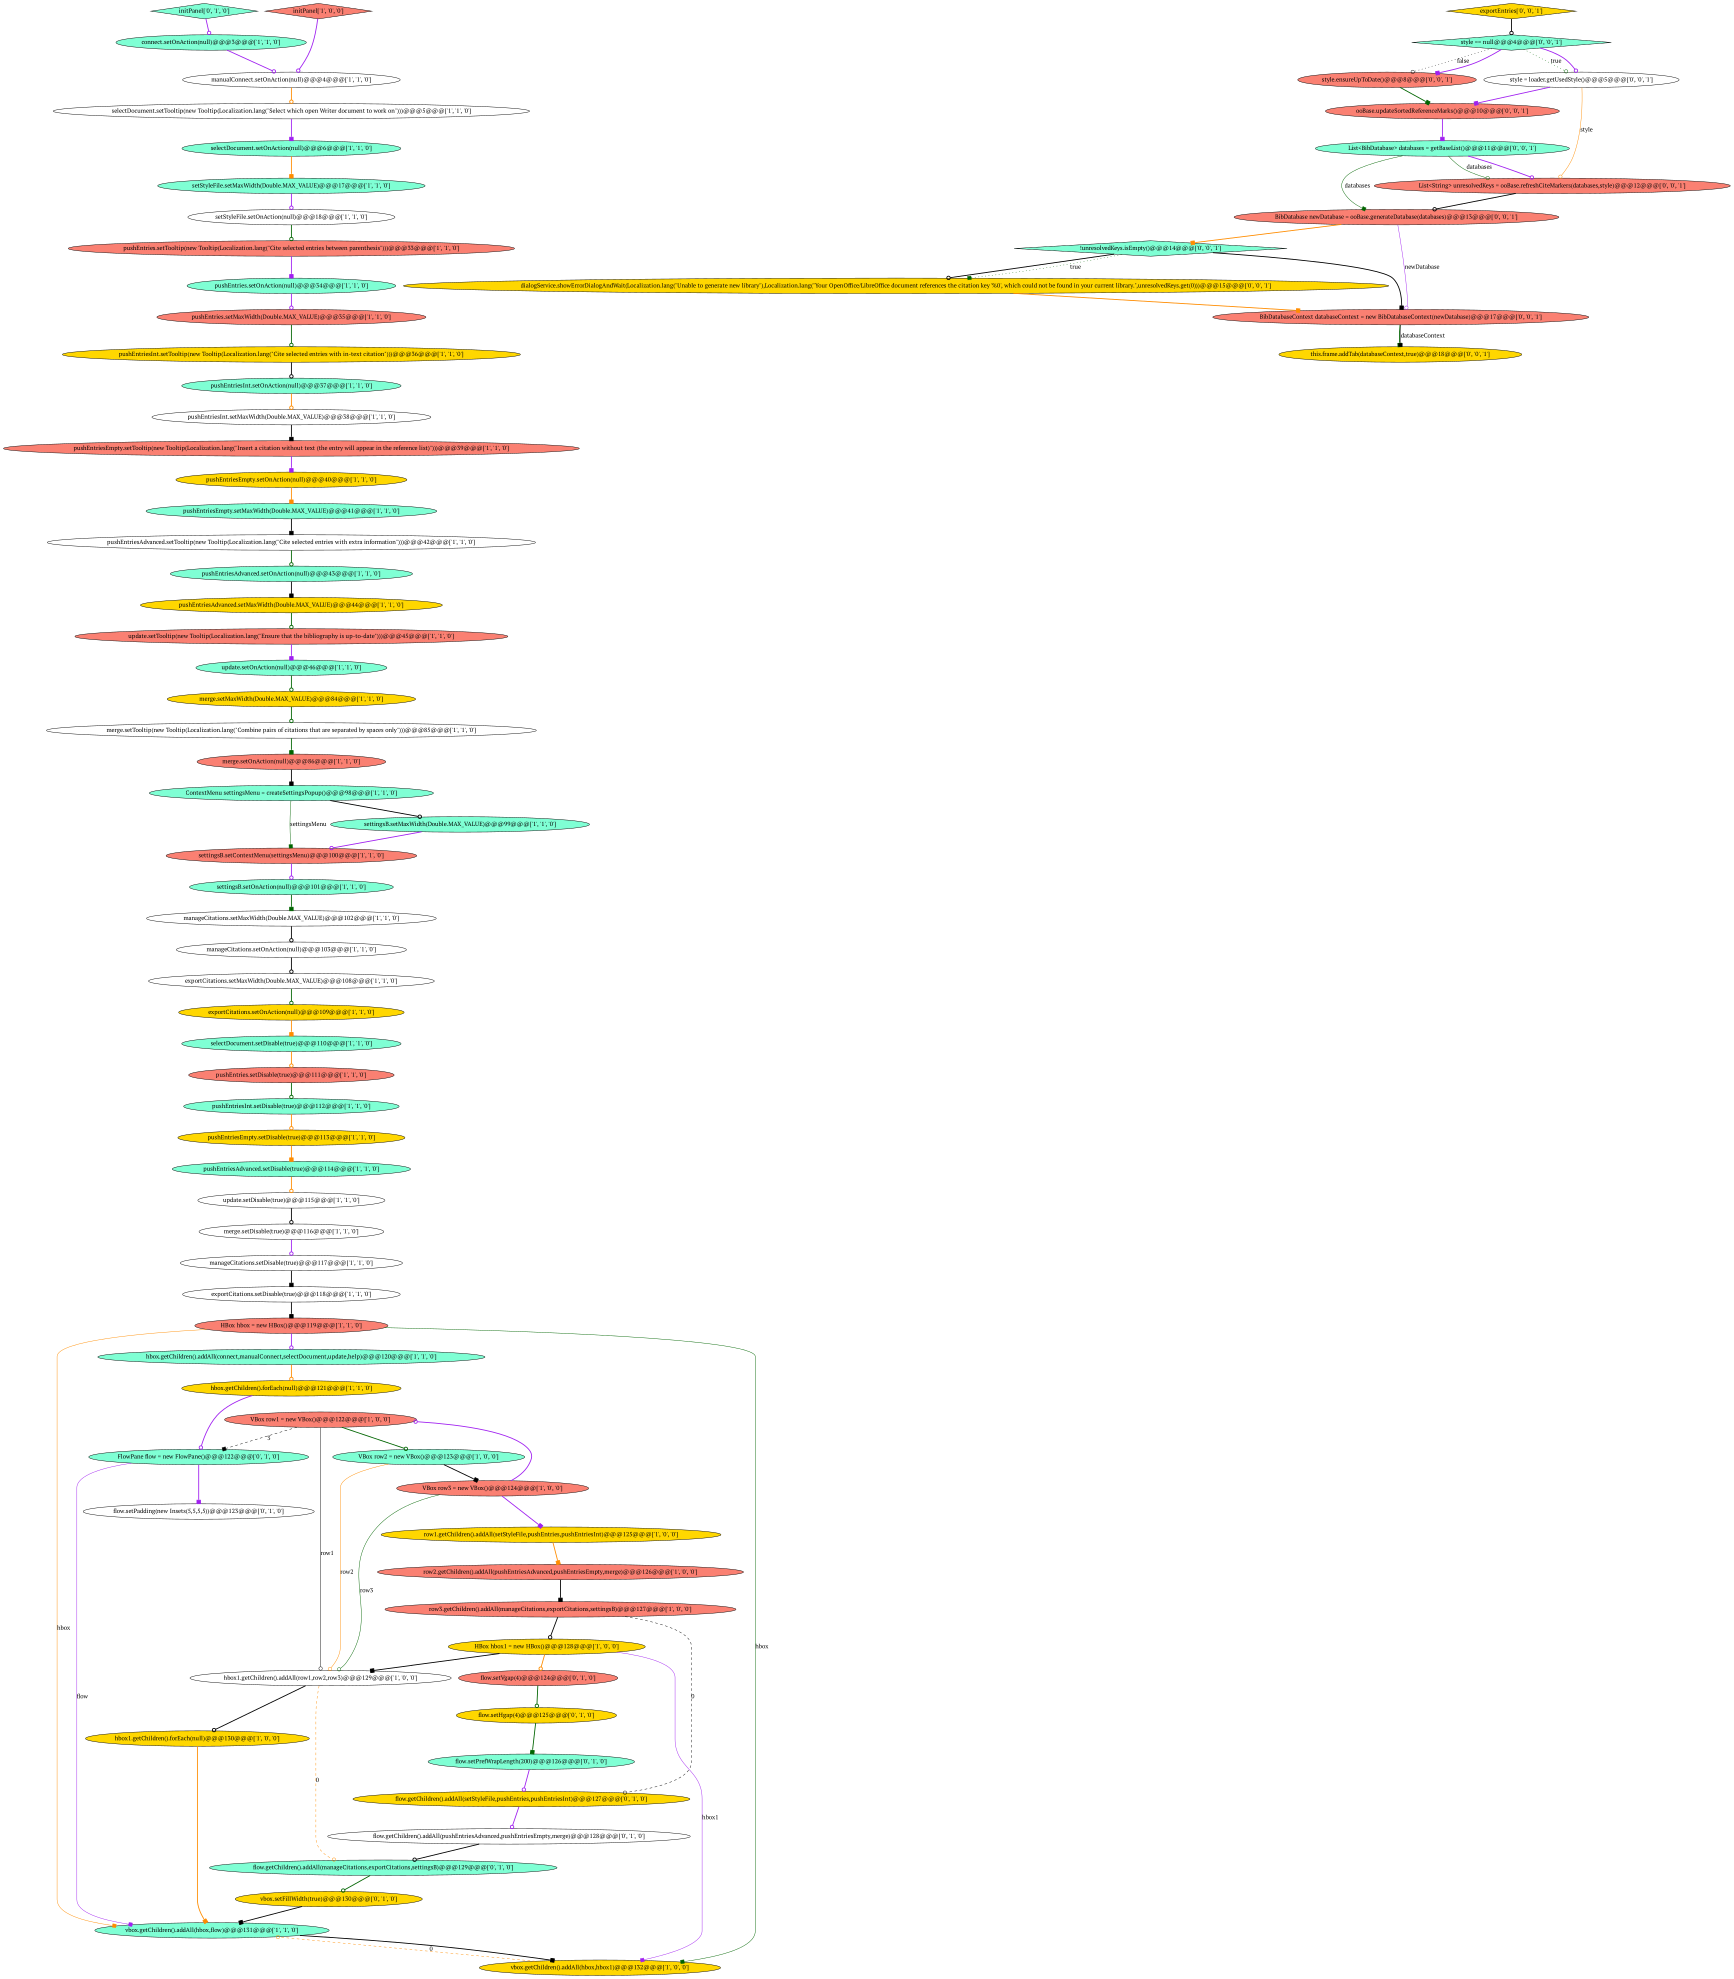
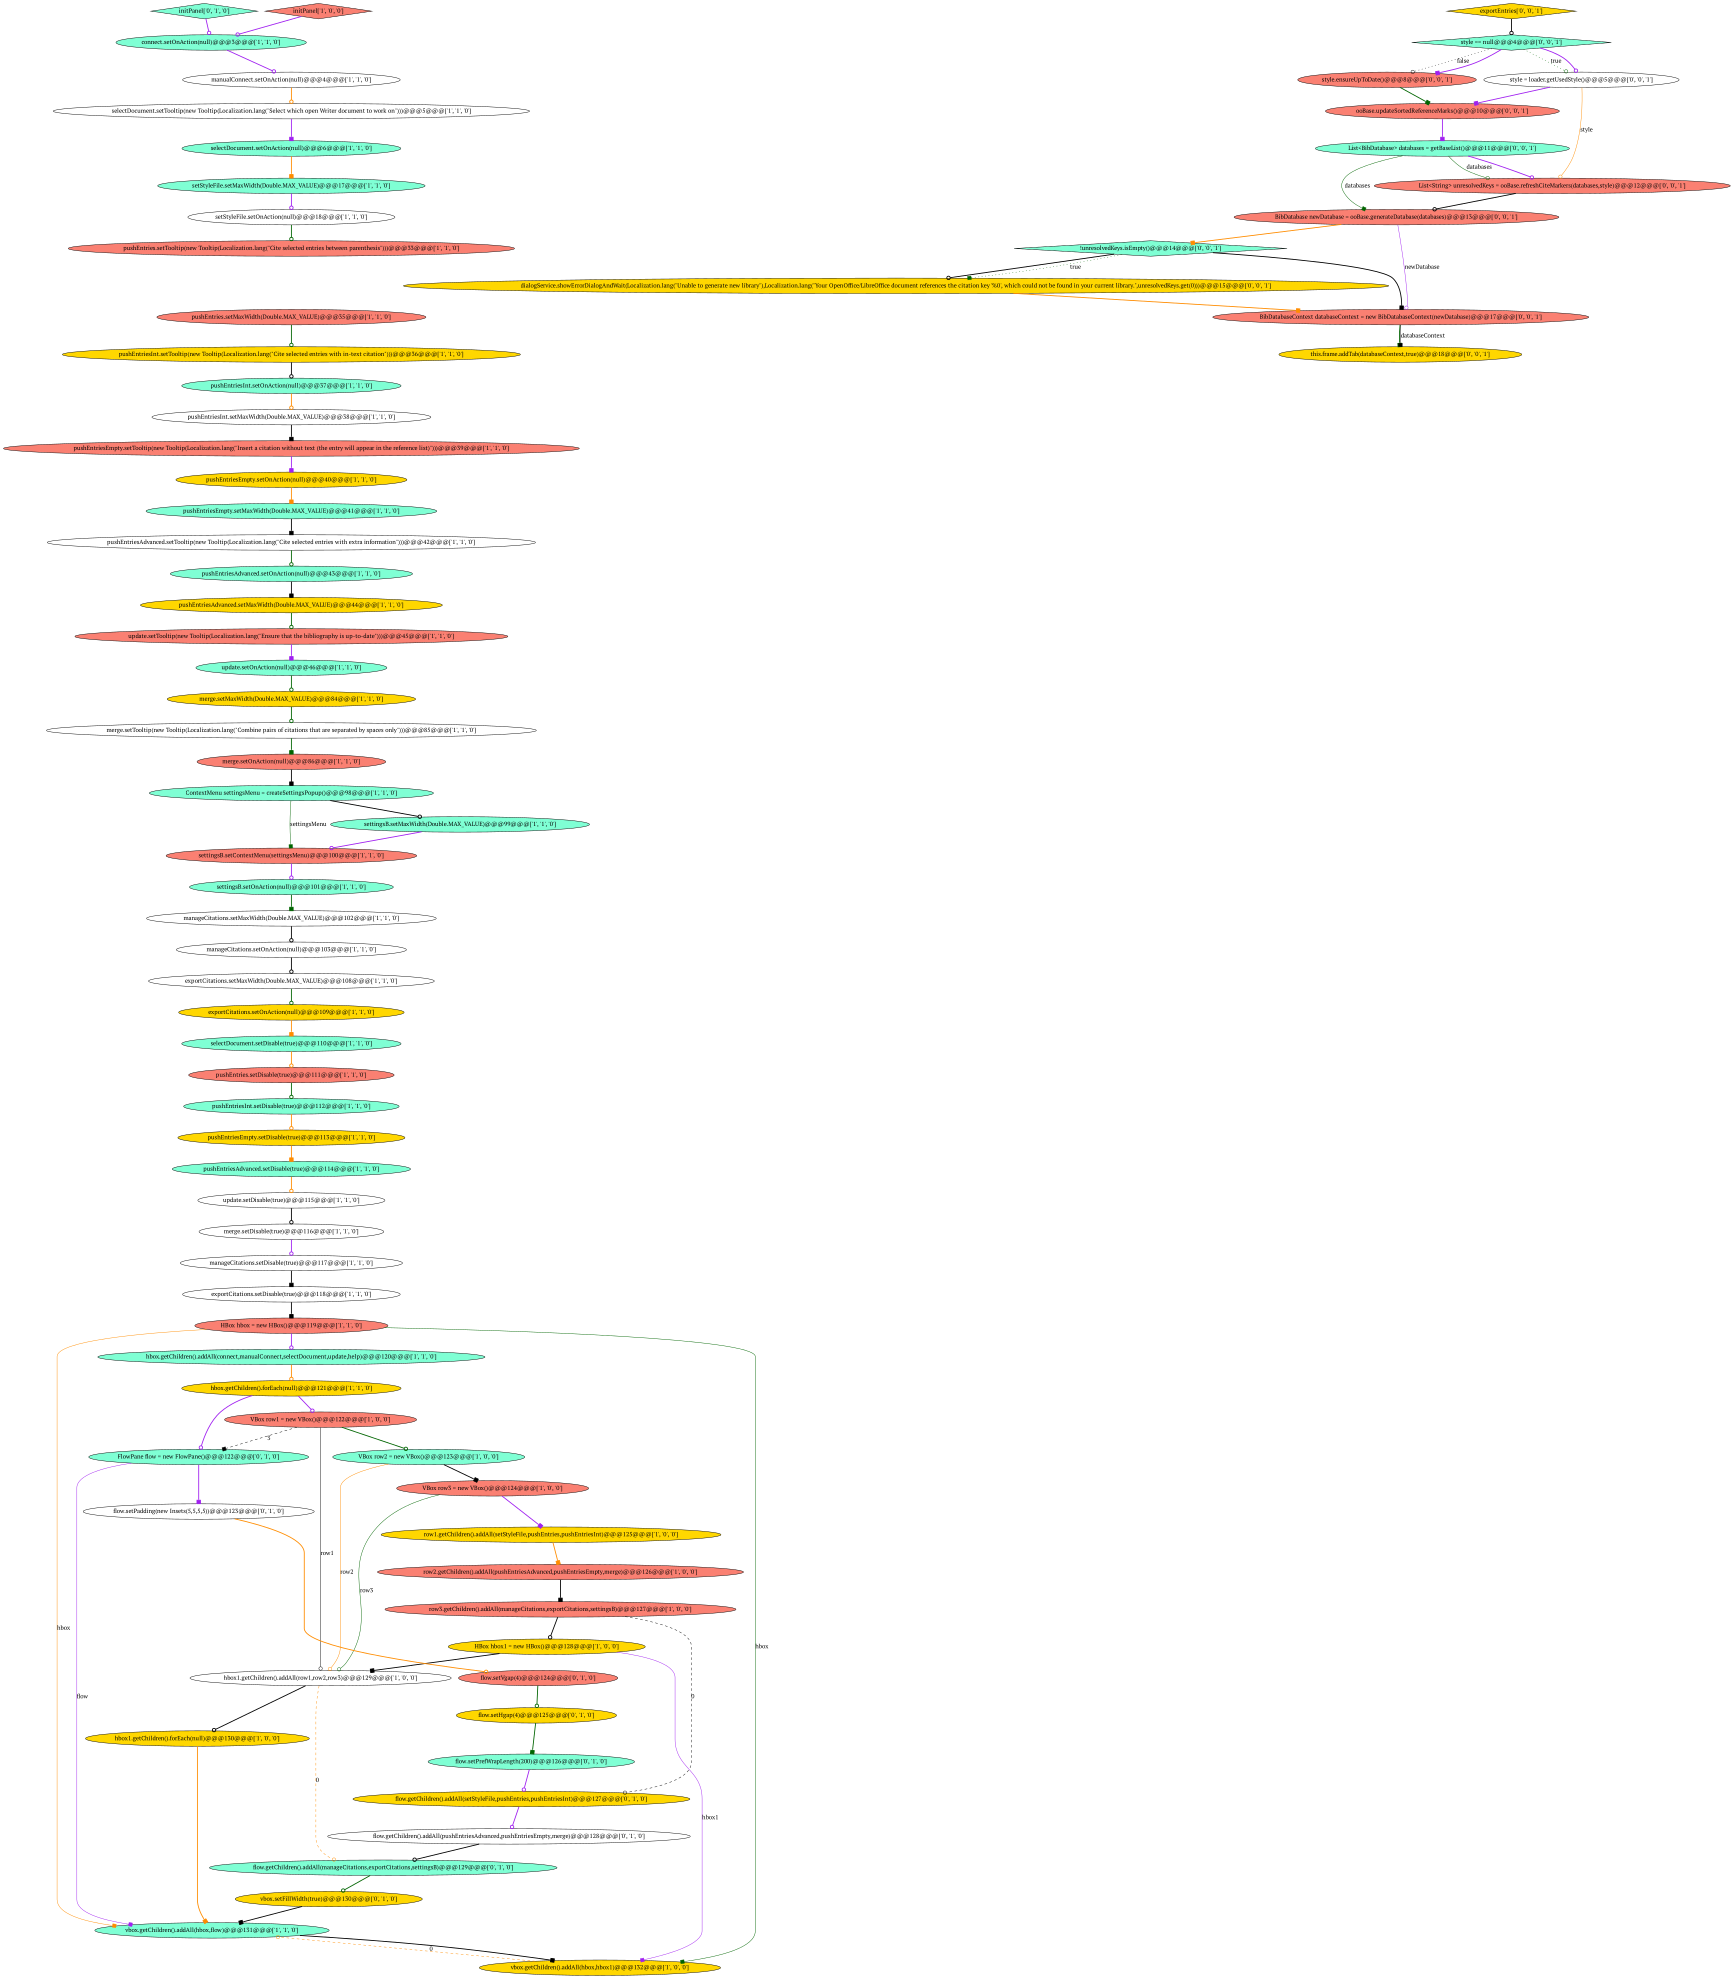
(312, 45) -> (270, 25)
(291, 286) -> none
(495, 1433) -> (305, 1403)
(543, 1661) -> (316, 1639)
